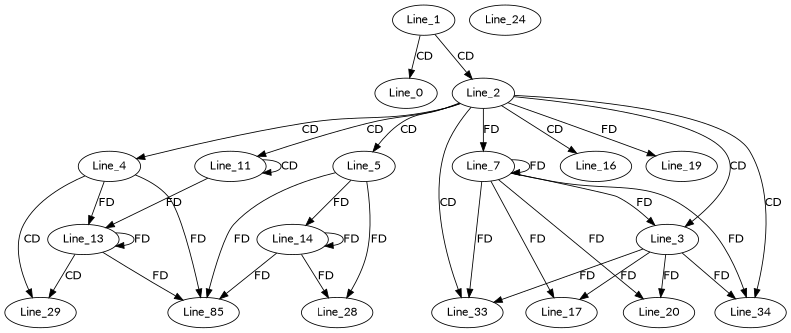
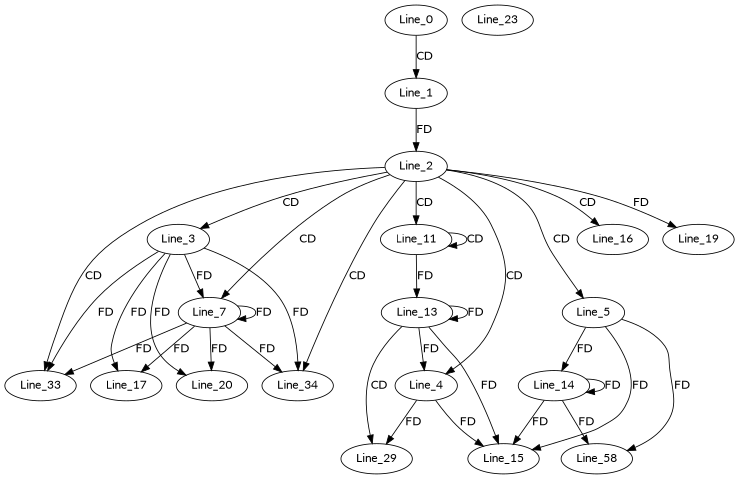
none -> (498, 20)
(505, 20) -> none
(416, 52) -> (416, 53)
(466, 57) -> (424, 130)
(491, 130) -> (308, 239)
(598, 192) -> (192, 272)
(98, 199) -> (421, 345)
(32, 239) -> (413, 422)
(204, 313) -> (504, 459)
(337, 313) -> (597, 459)
